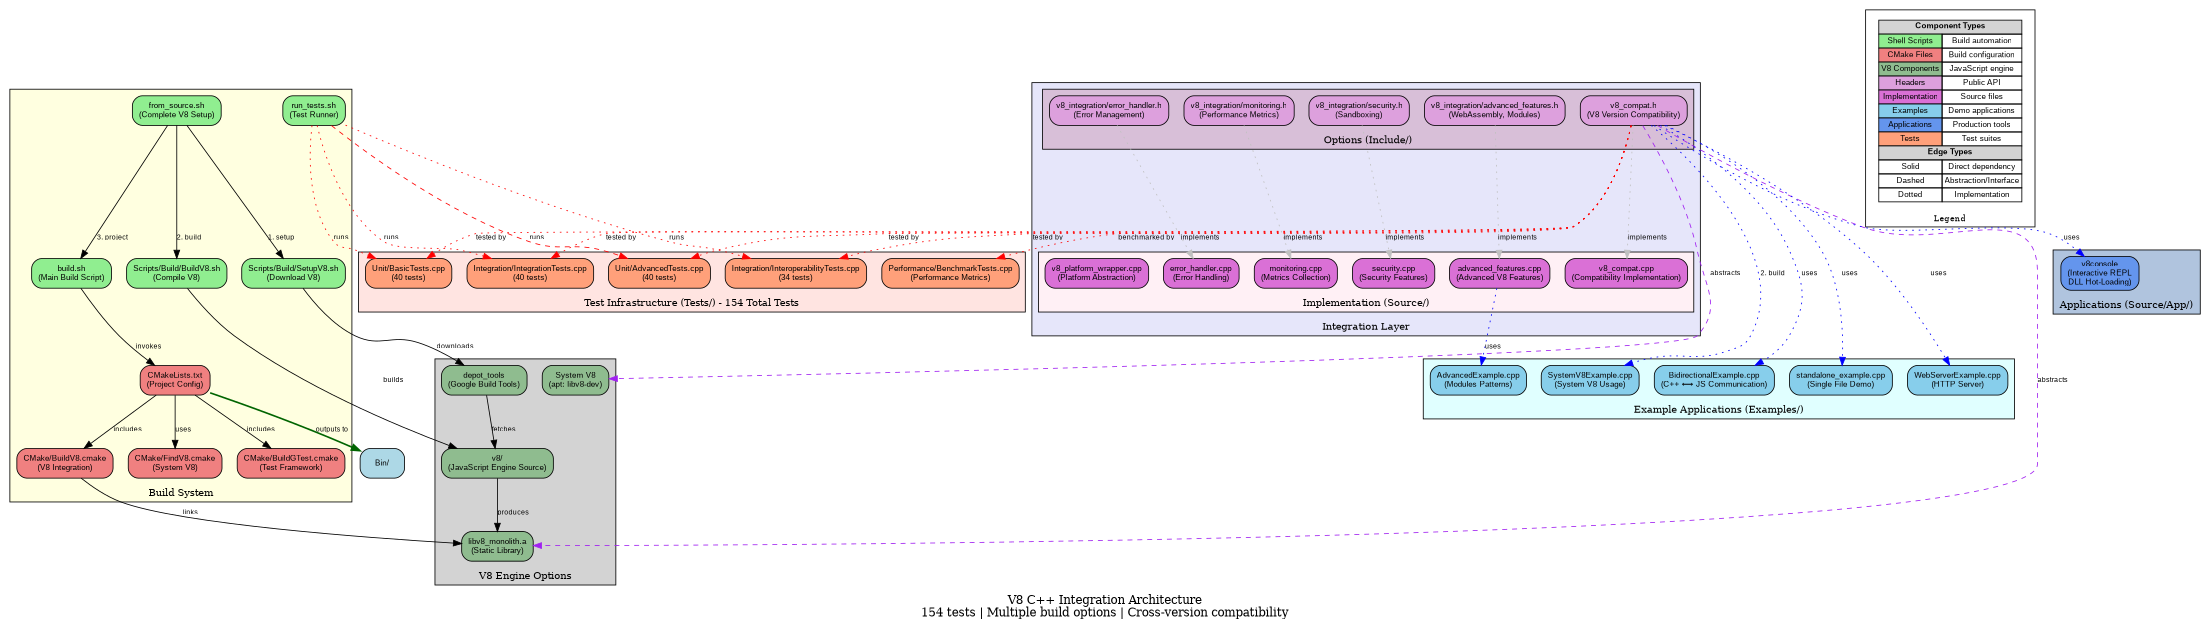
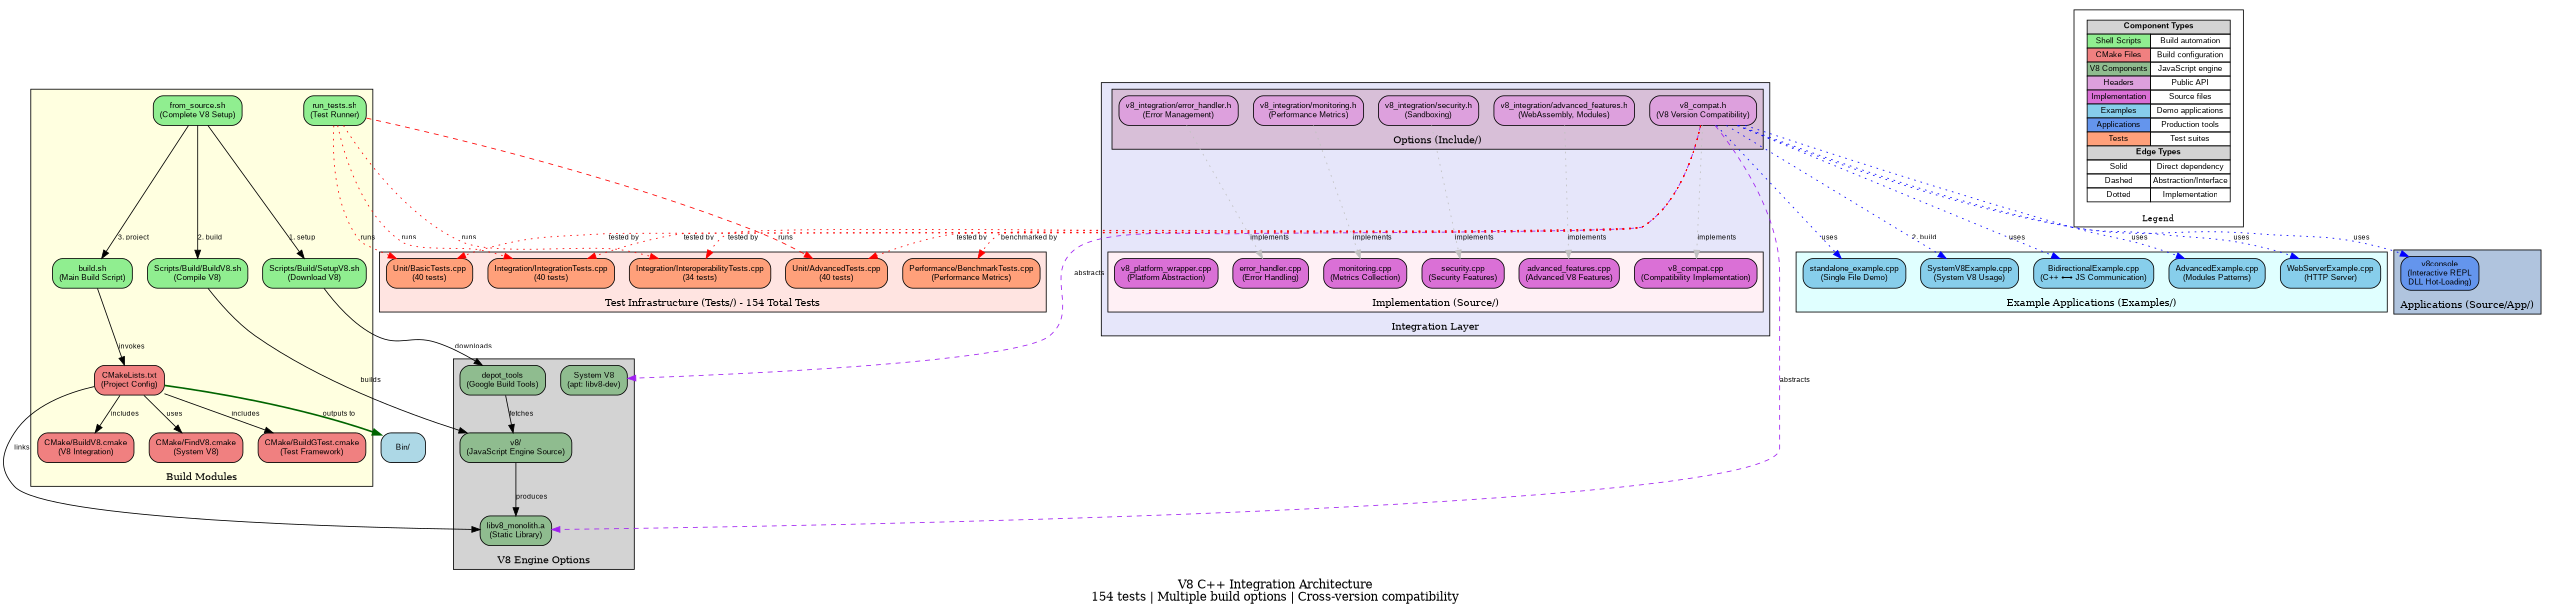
(1490, 323) -> (1960, 194)
(181, 493) -> (202, 478)
(263, 527) -> (164, 516)
